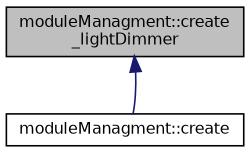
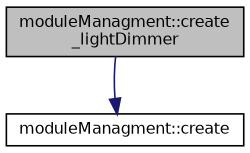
(135, 93) -> (114, 77)
